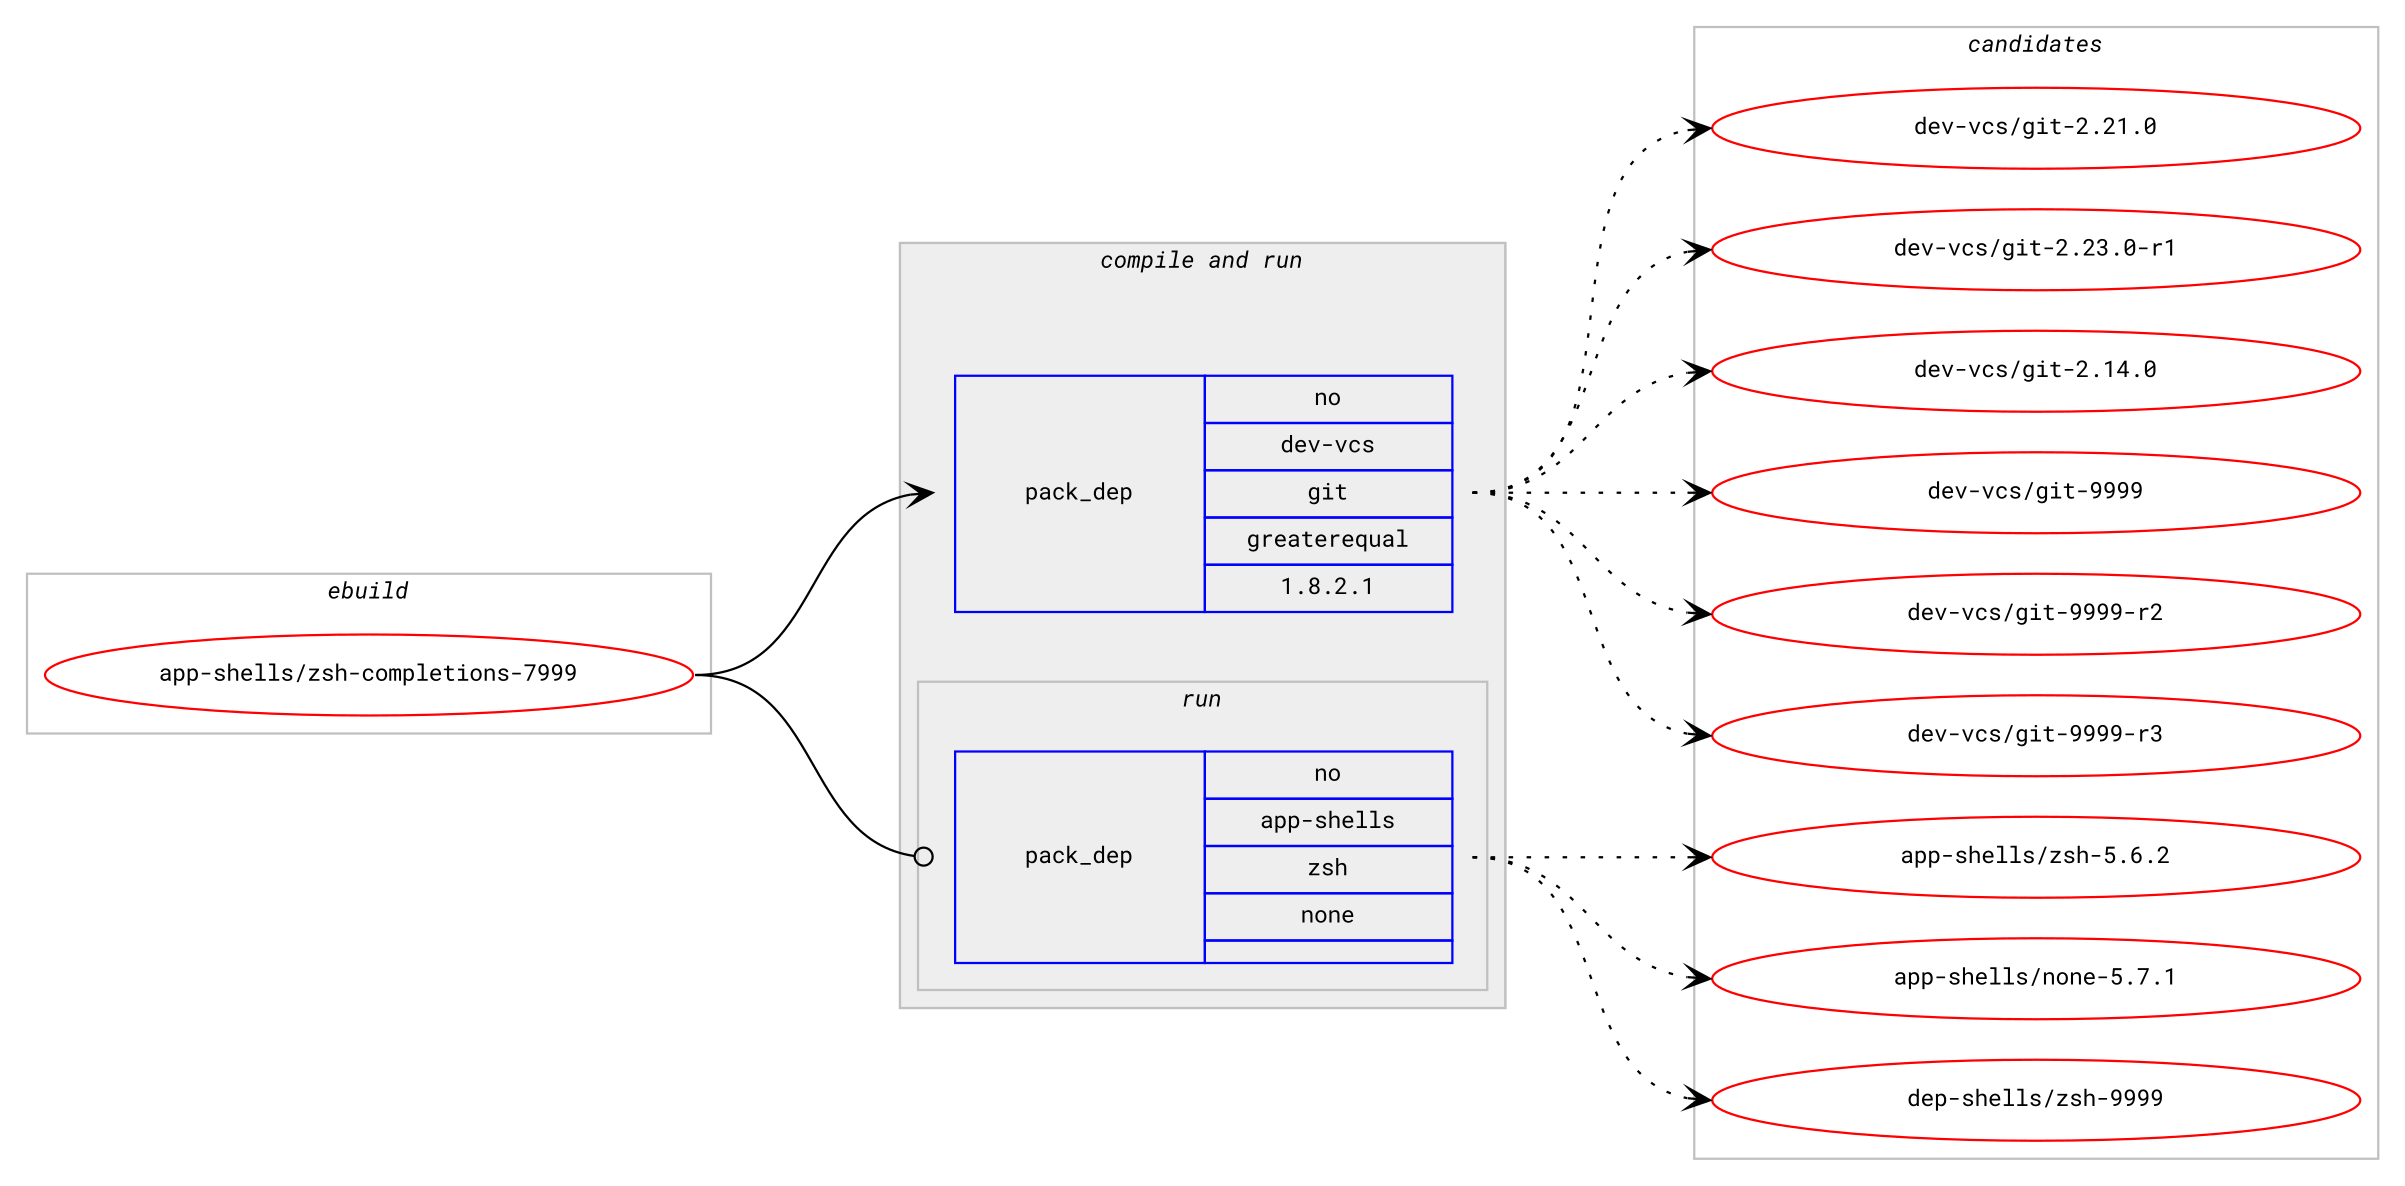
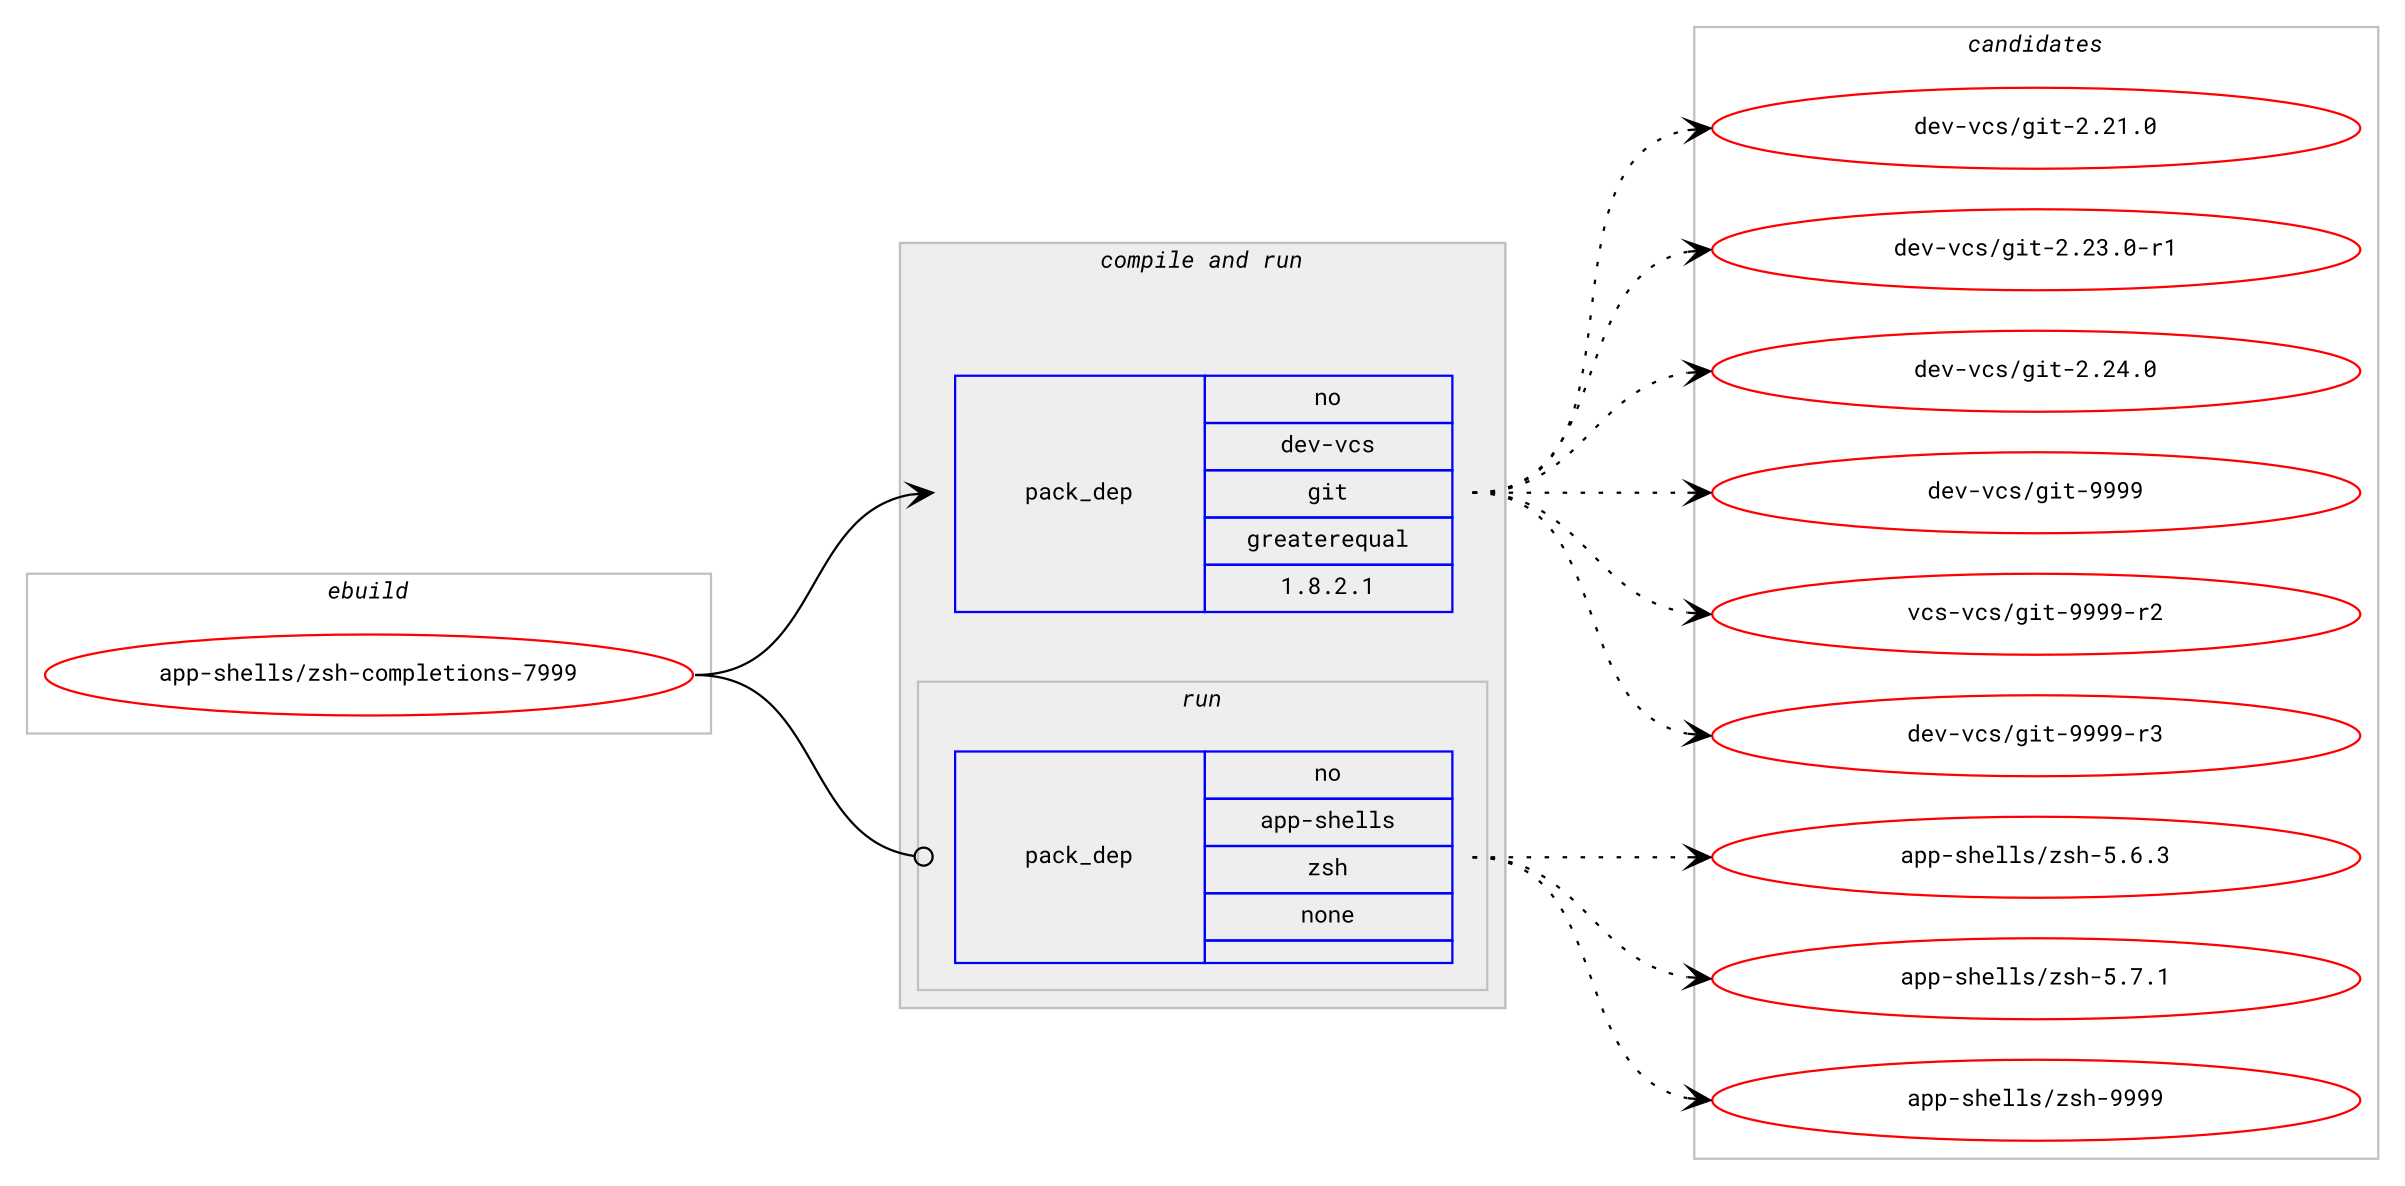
(2036, 371) -> (2036, 371)
(2036, 614) -> (2036, 614)
(2036, 857) -> (2036, 857)
(2036, 979) -> (2036, 979)
(2036, 1100) -> (2036, 1100)
